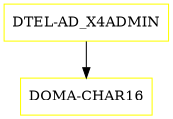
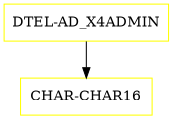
(86, 97) -> (86, 97)
